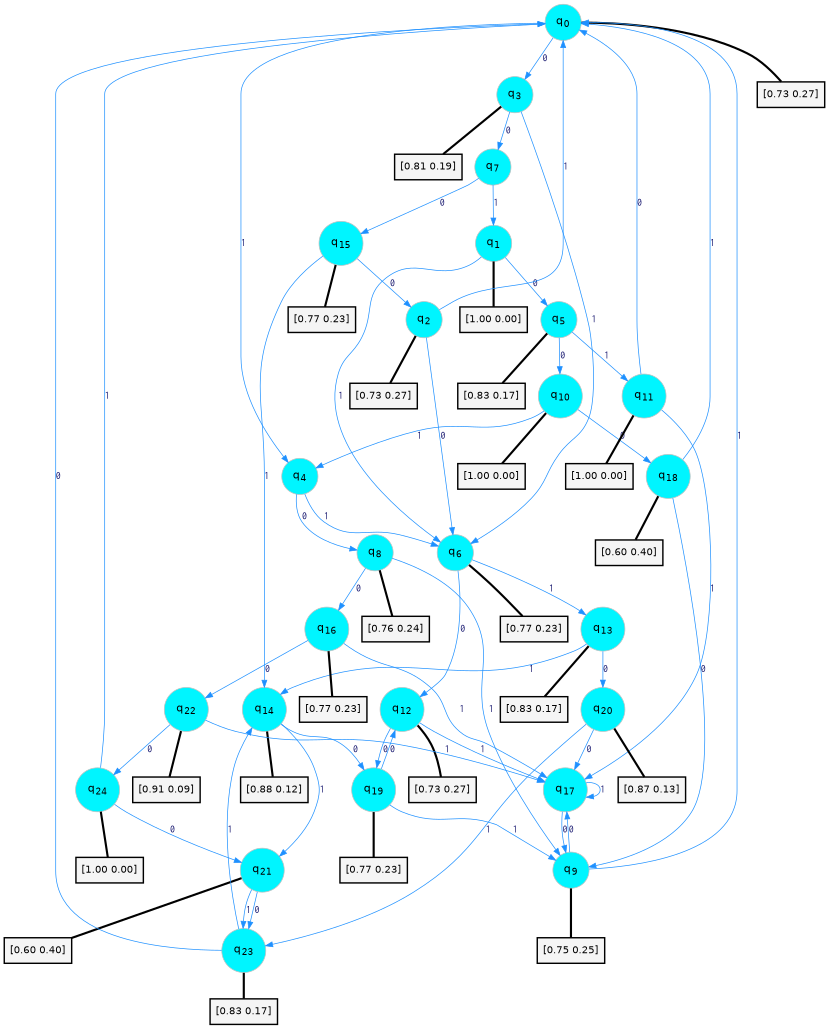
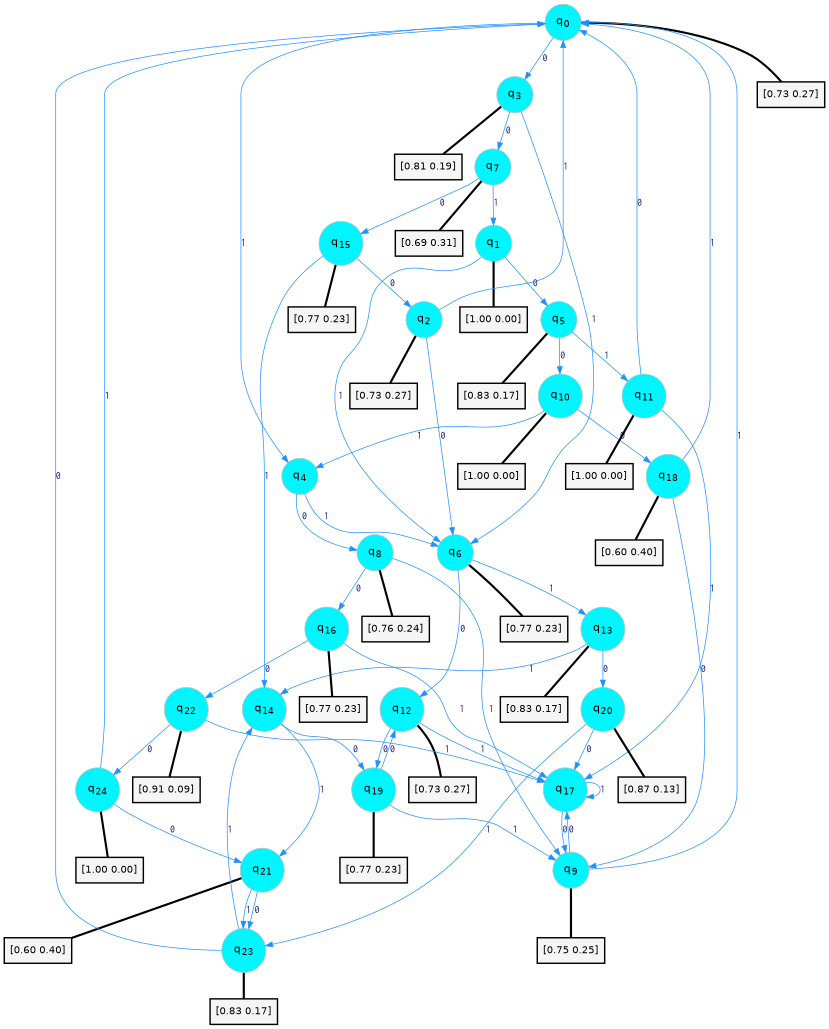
none -> (429, 243)
(274, 790) -> none
